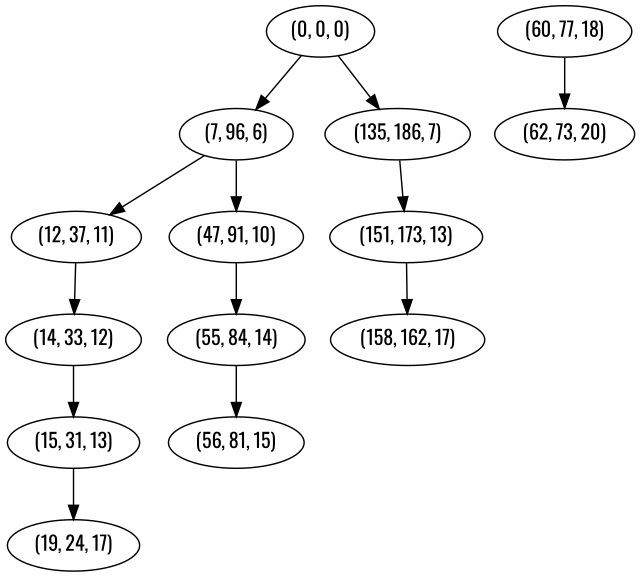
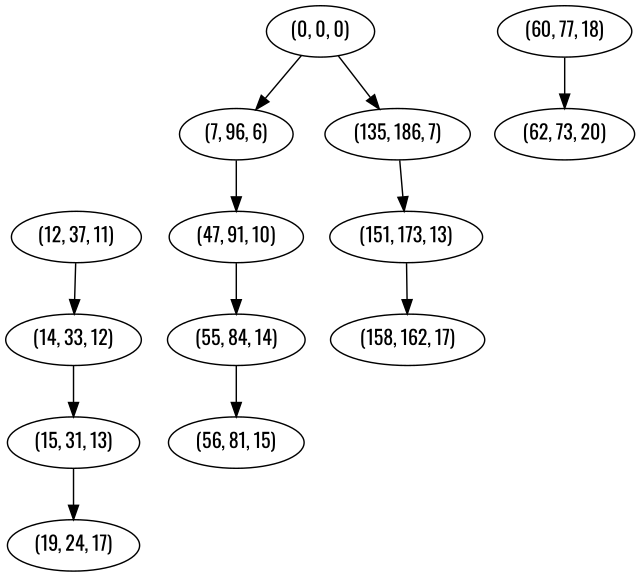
(163, 181) -> none
